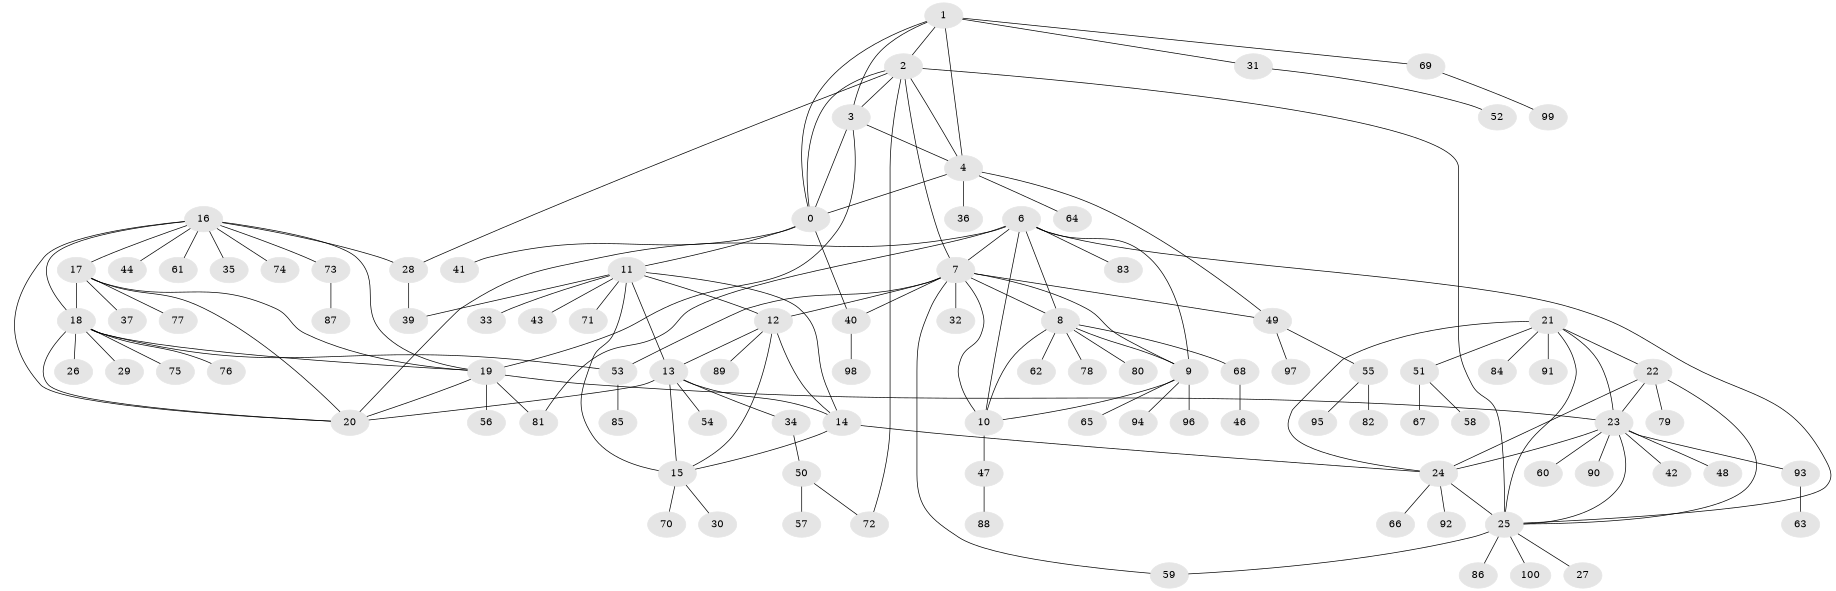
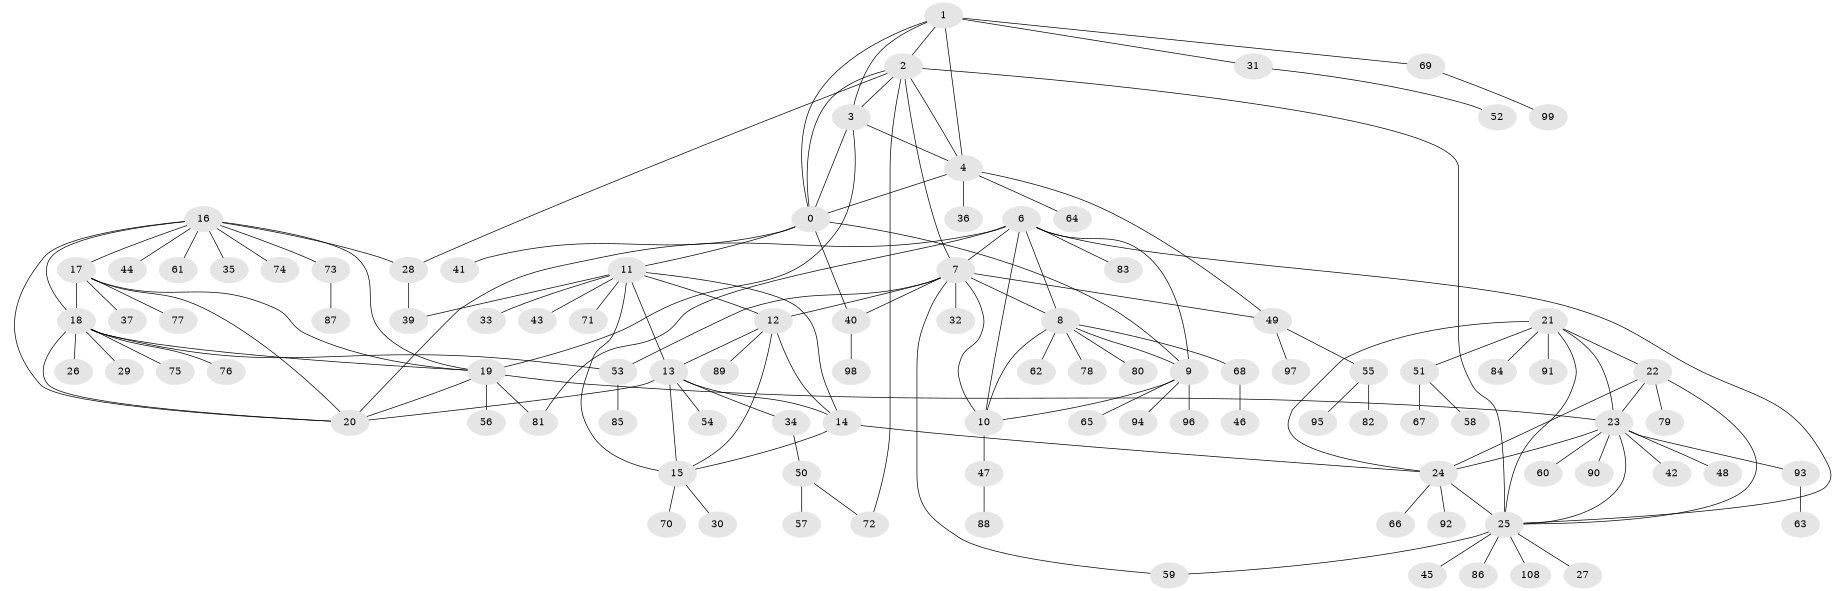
(1080, 306) -> (1006, 263)
none -> (1427, 575)
(1531, 575) -> (1531, 575)
